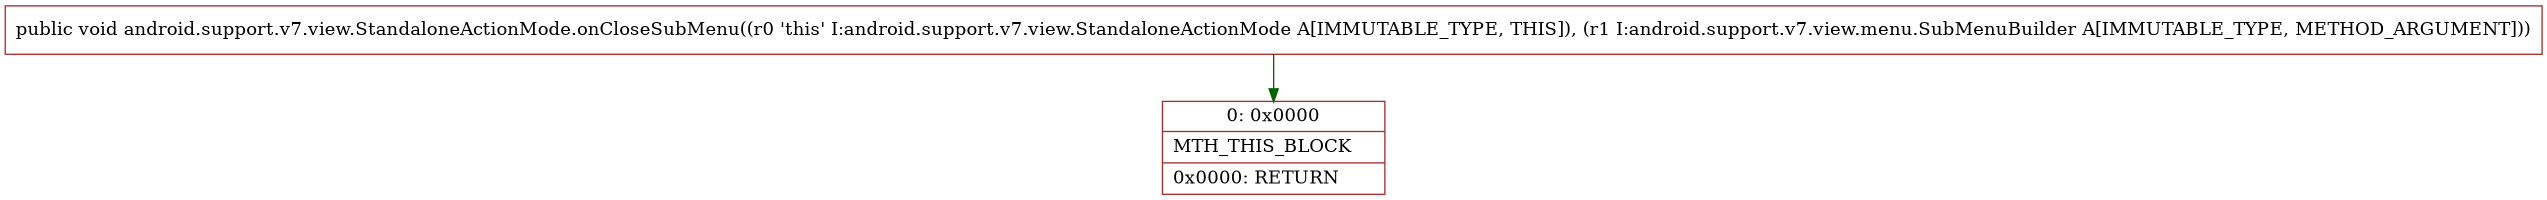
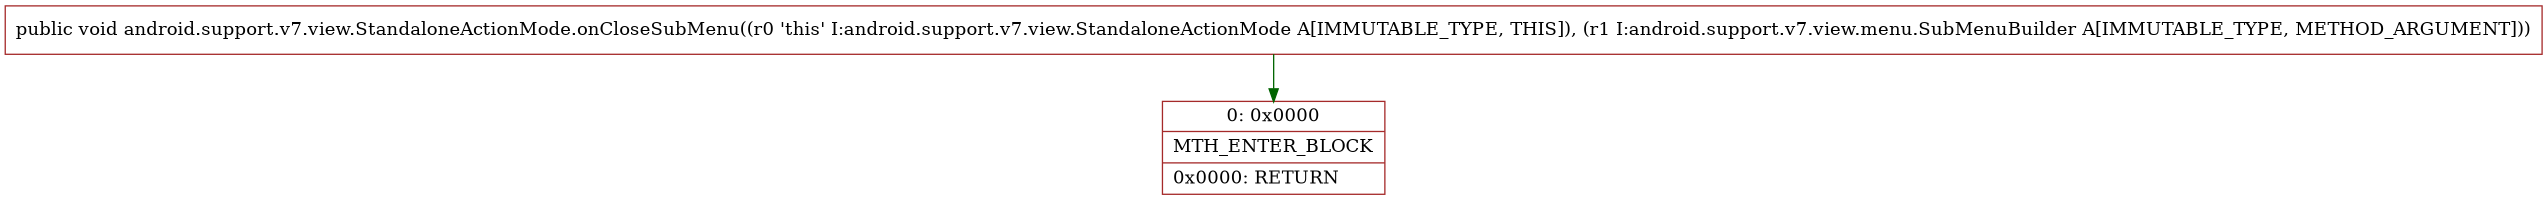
(1263, 147) -> (1274, 147)
